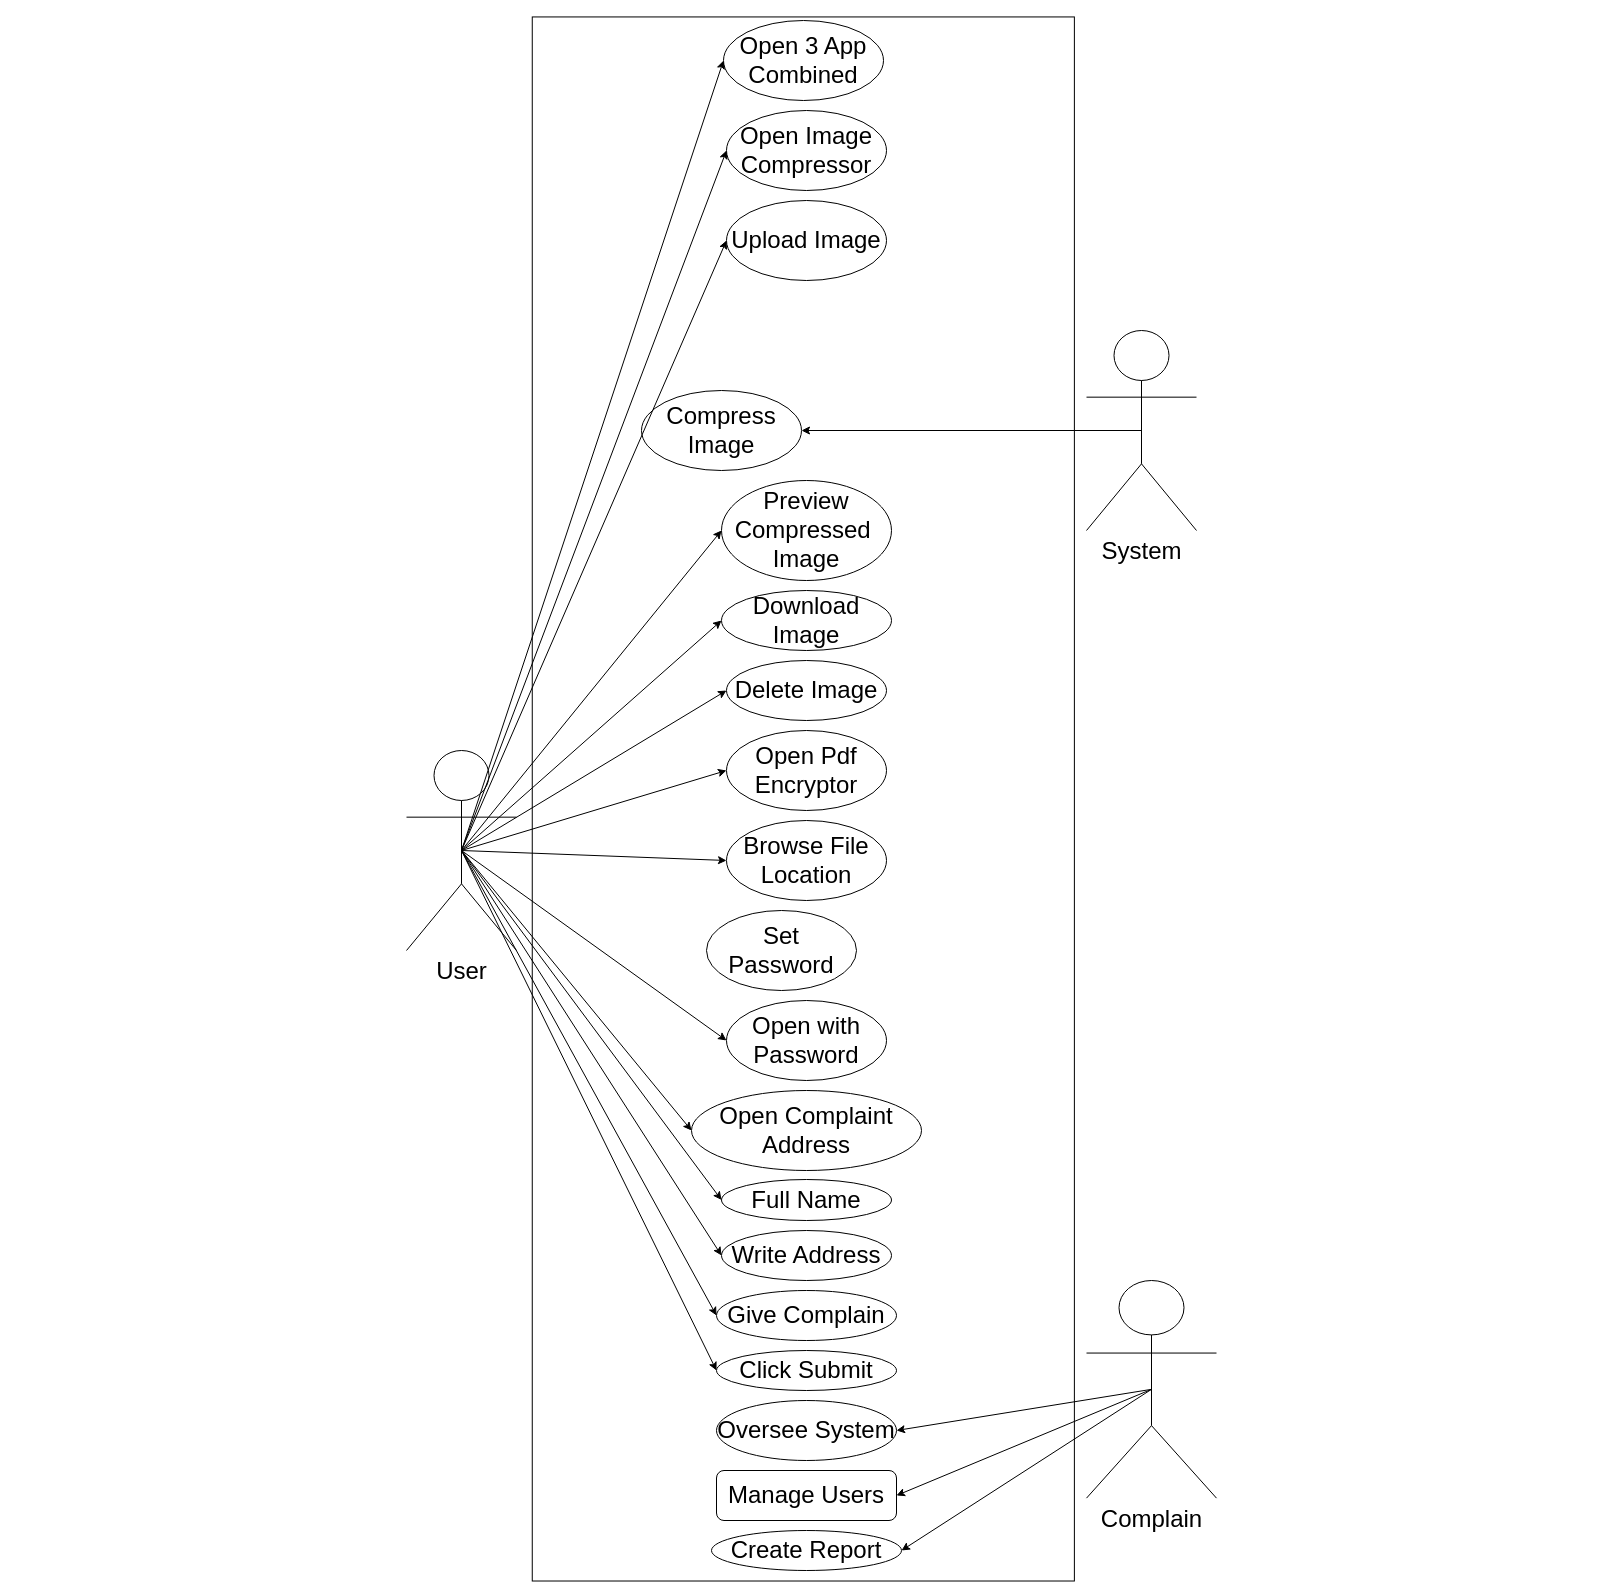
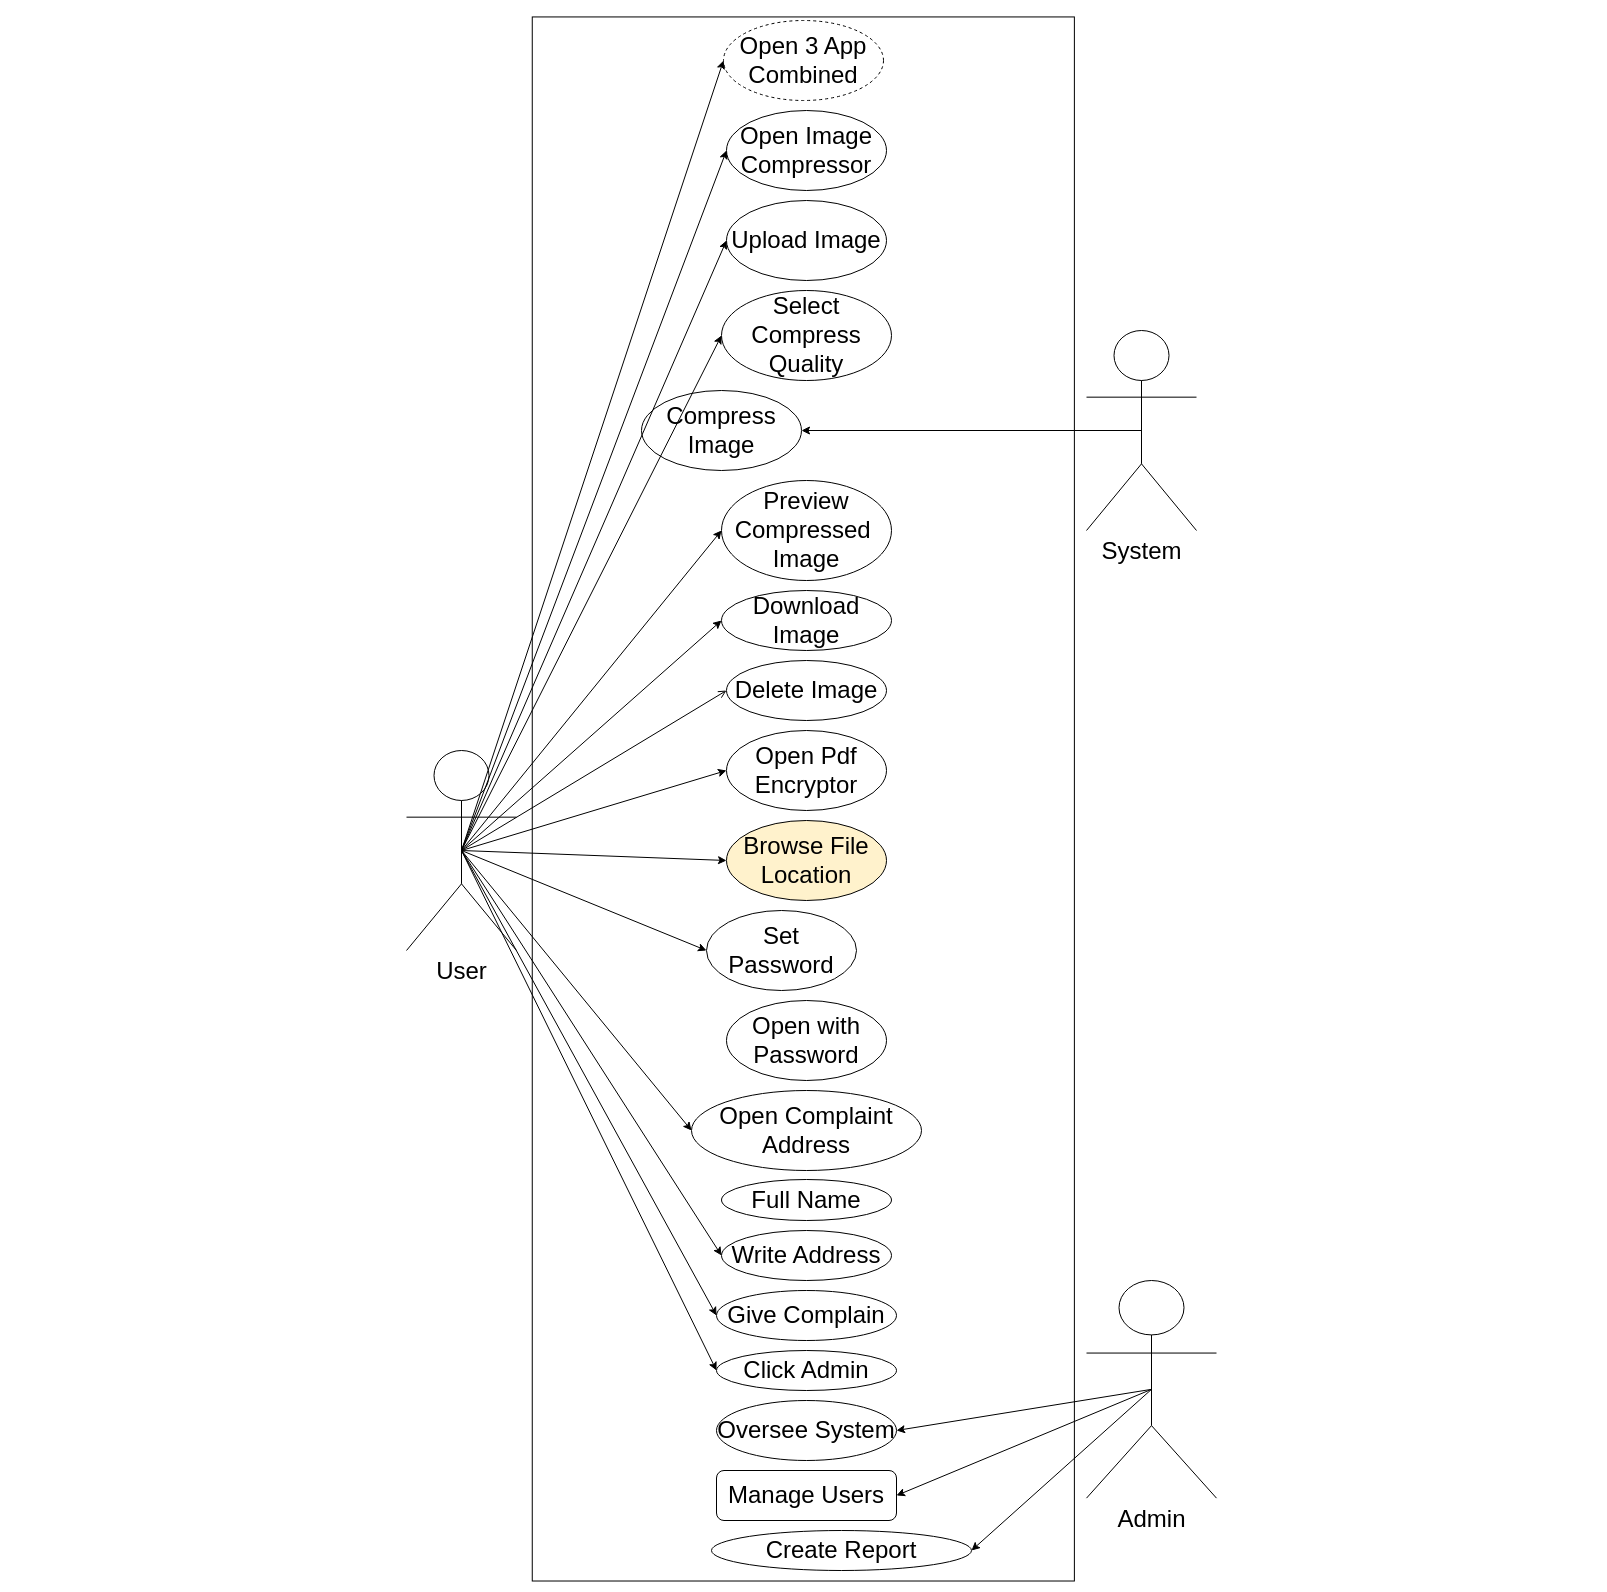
(804, 61) -> (804, 61)
none -> (807, 336)
none -> (593, 590)
(719, 695) -> (721, 694)
(807, 861) -> (807, 861)
none -> (585, 901)
(594, 946) -> none
(600, 1037) -> none
(807, 1371) -> (807, 1371)
(1152, 1513) -> (1152, 1513)
(807, 1551) -> (842, 1551)
